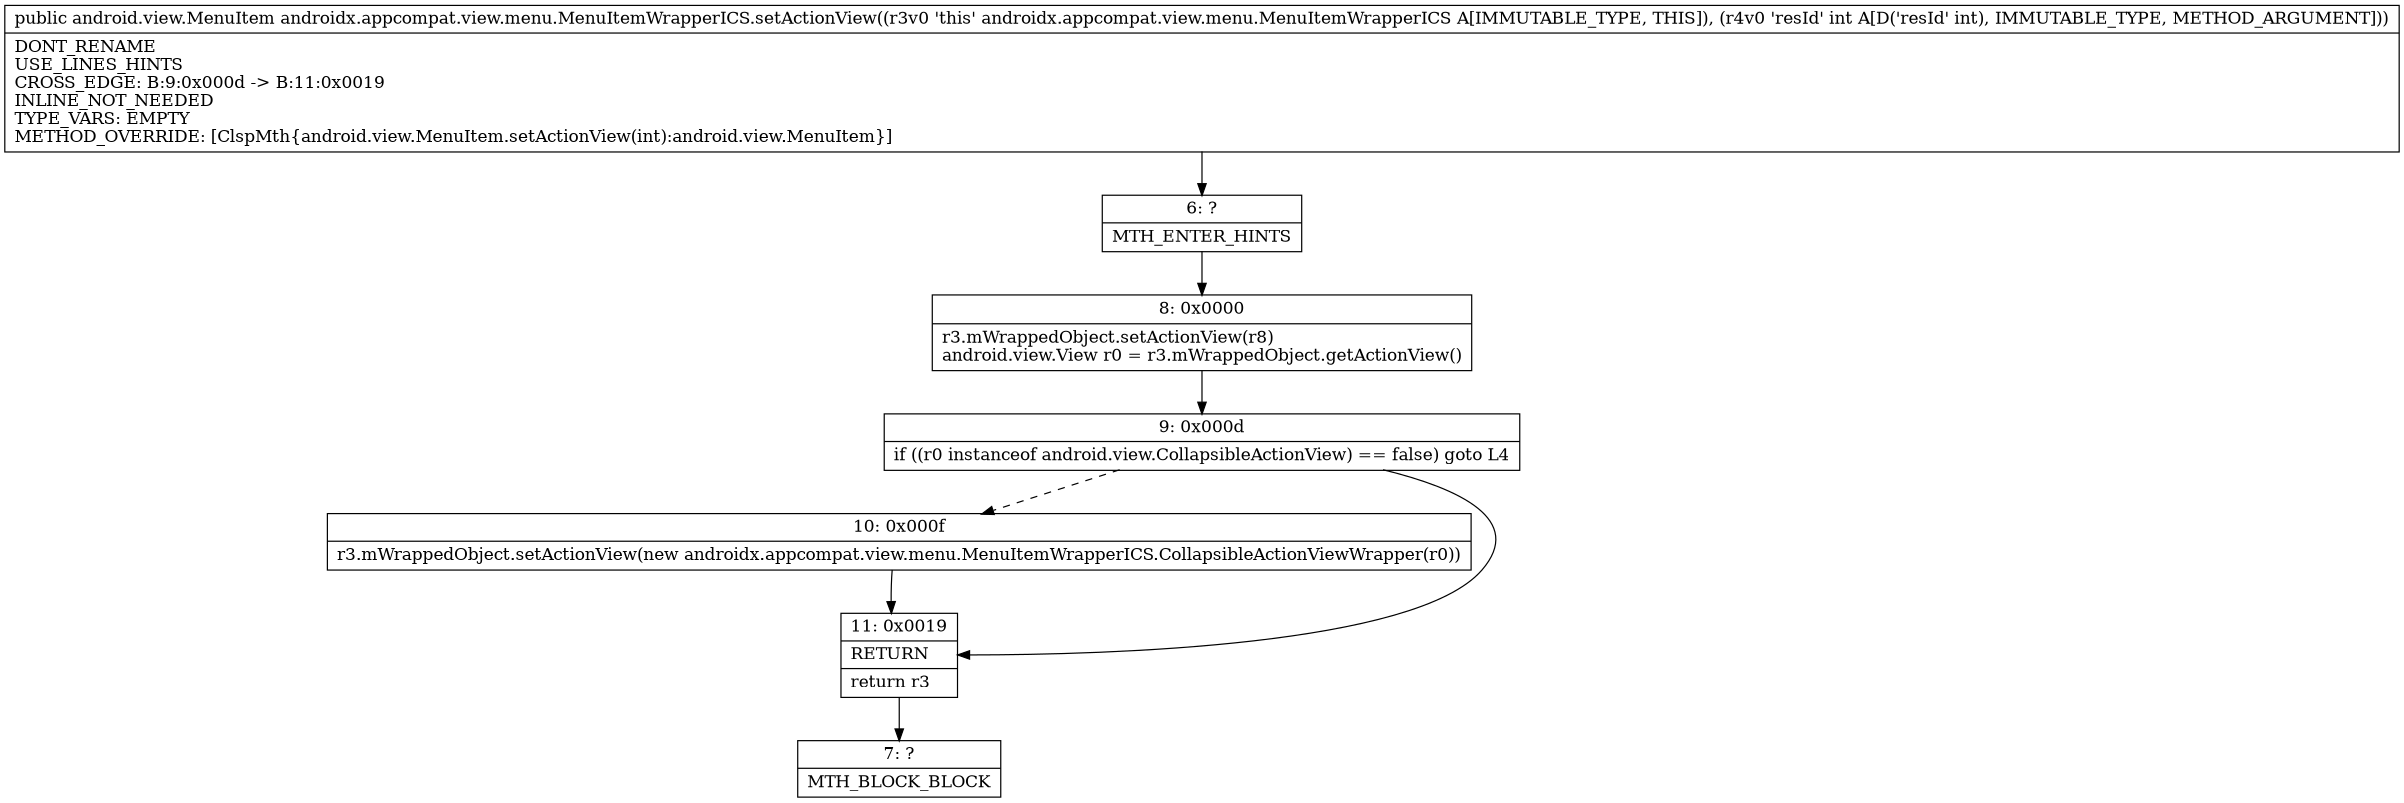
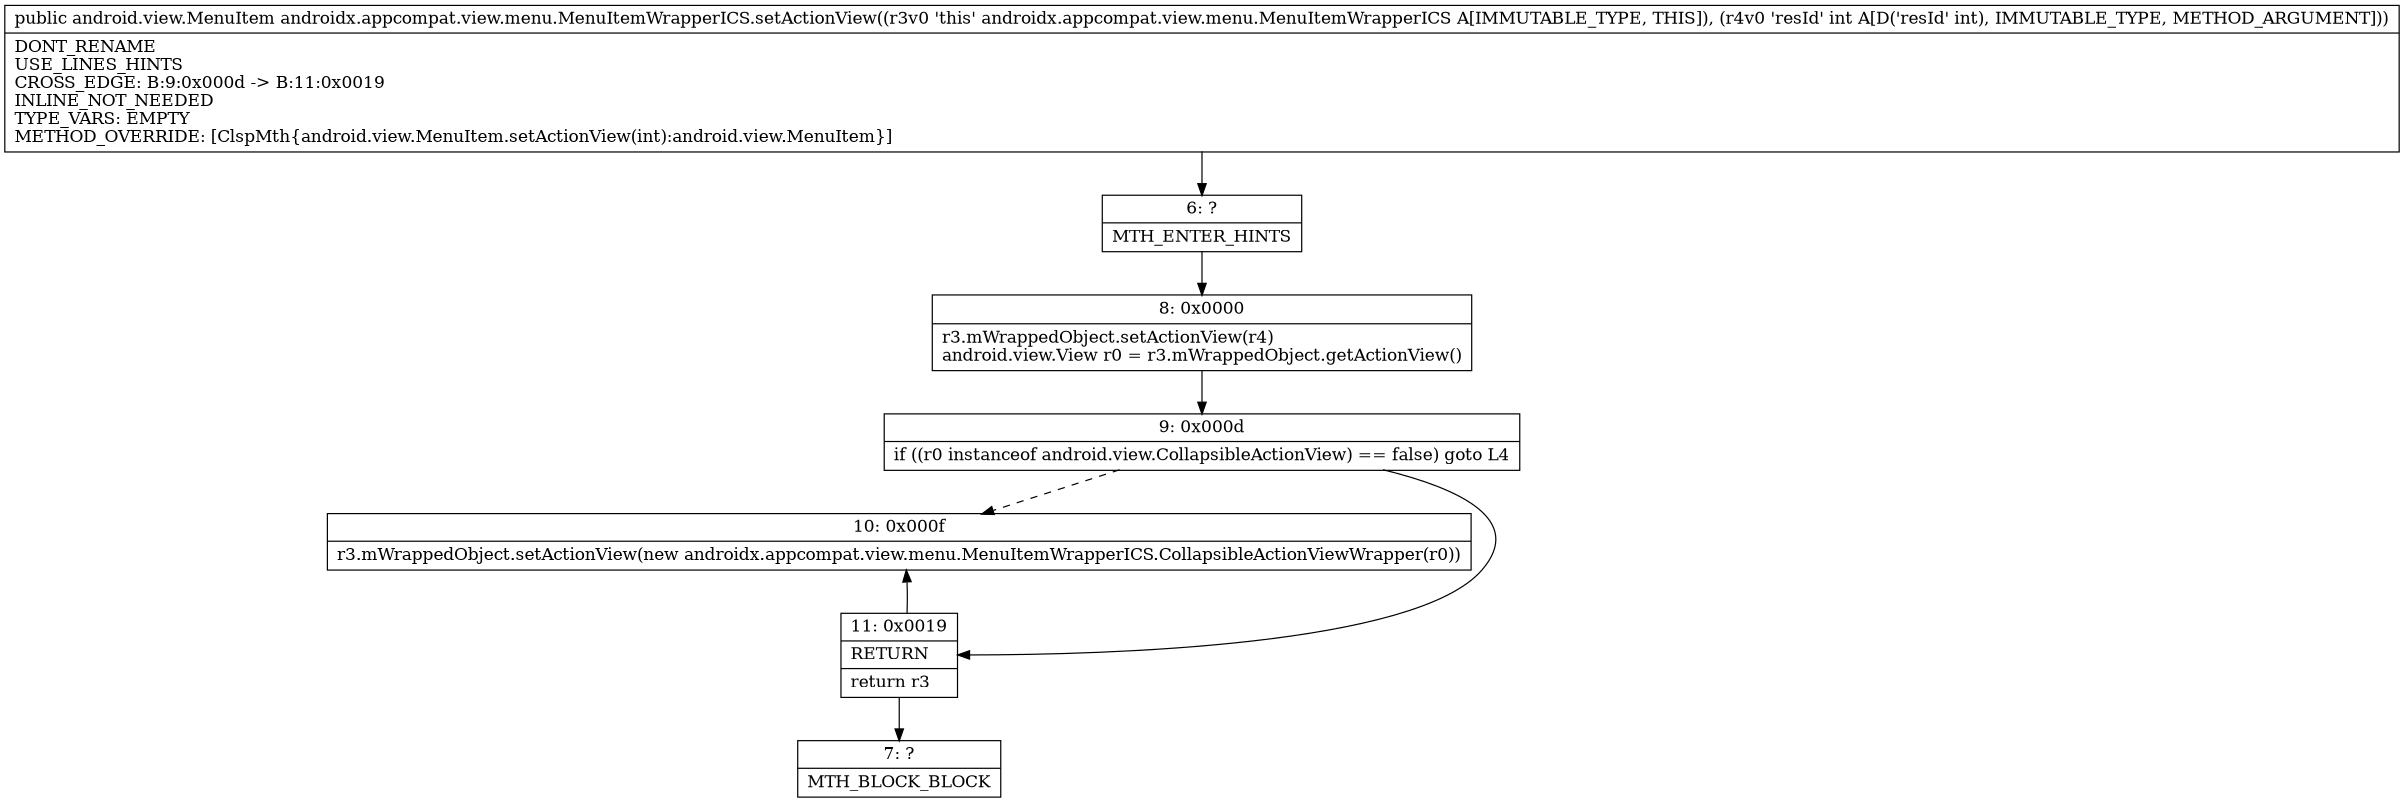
(1108, 338) -> (1108, 338)
(891, 586) -> (907, 598)
